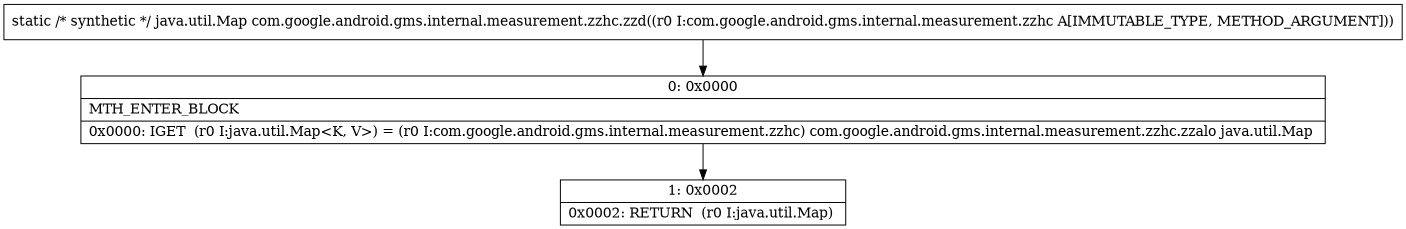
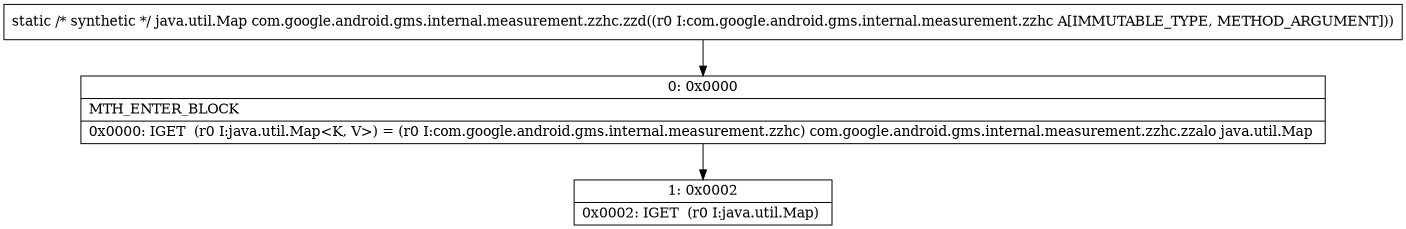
(703, 213) -> (703, 213)
